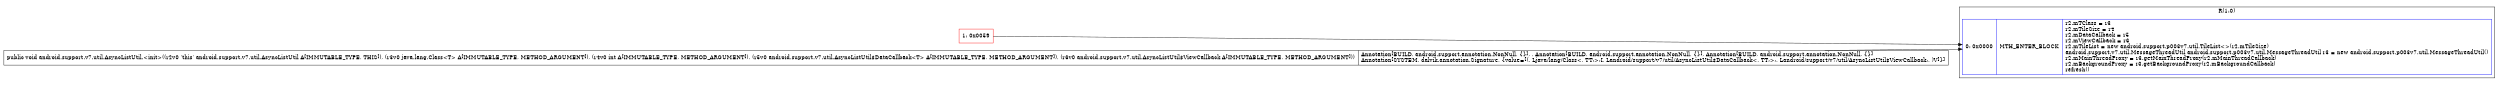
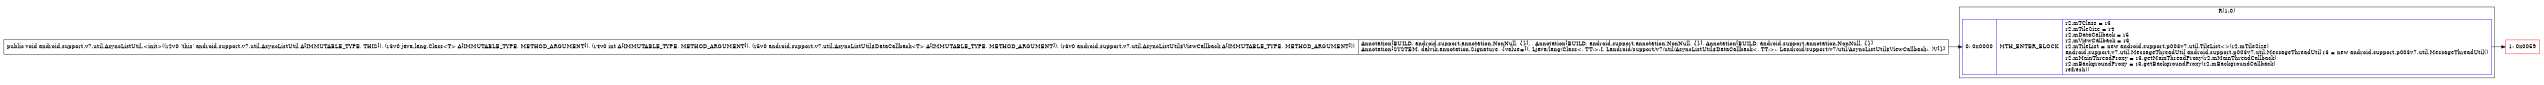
(1476, 40) -> (2497, 47)
